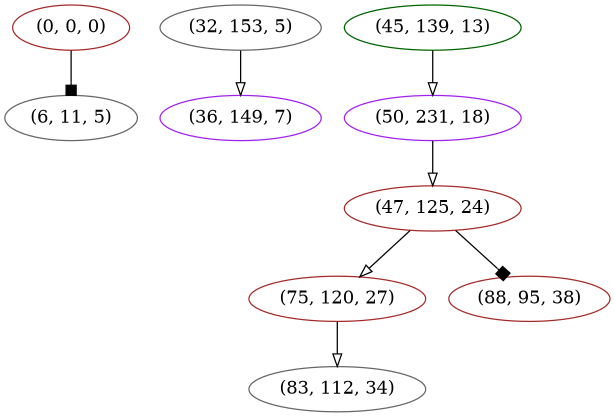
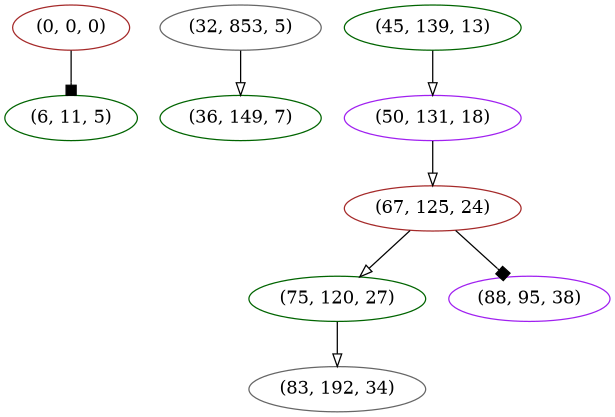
(241, 28) -> (241, 28)
(71, 118) -> (71, 118)
(241, 118) -> (241, 118)
(433, 118) -> (433, 118)
(433, 208) -> (433, 208)
(337, 299) -> (337, 299)
(529, 299) -> (529, 299)
(337, 389) -> (337, 389)
